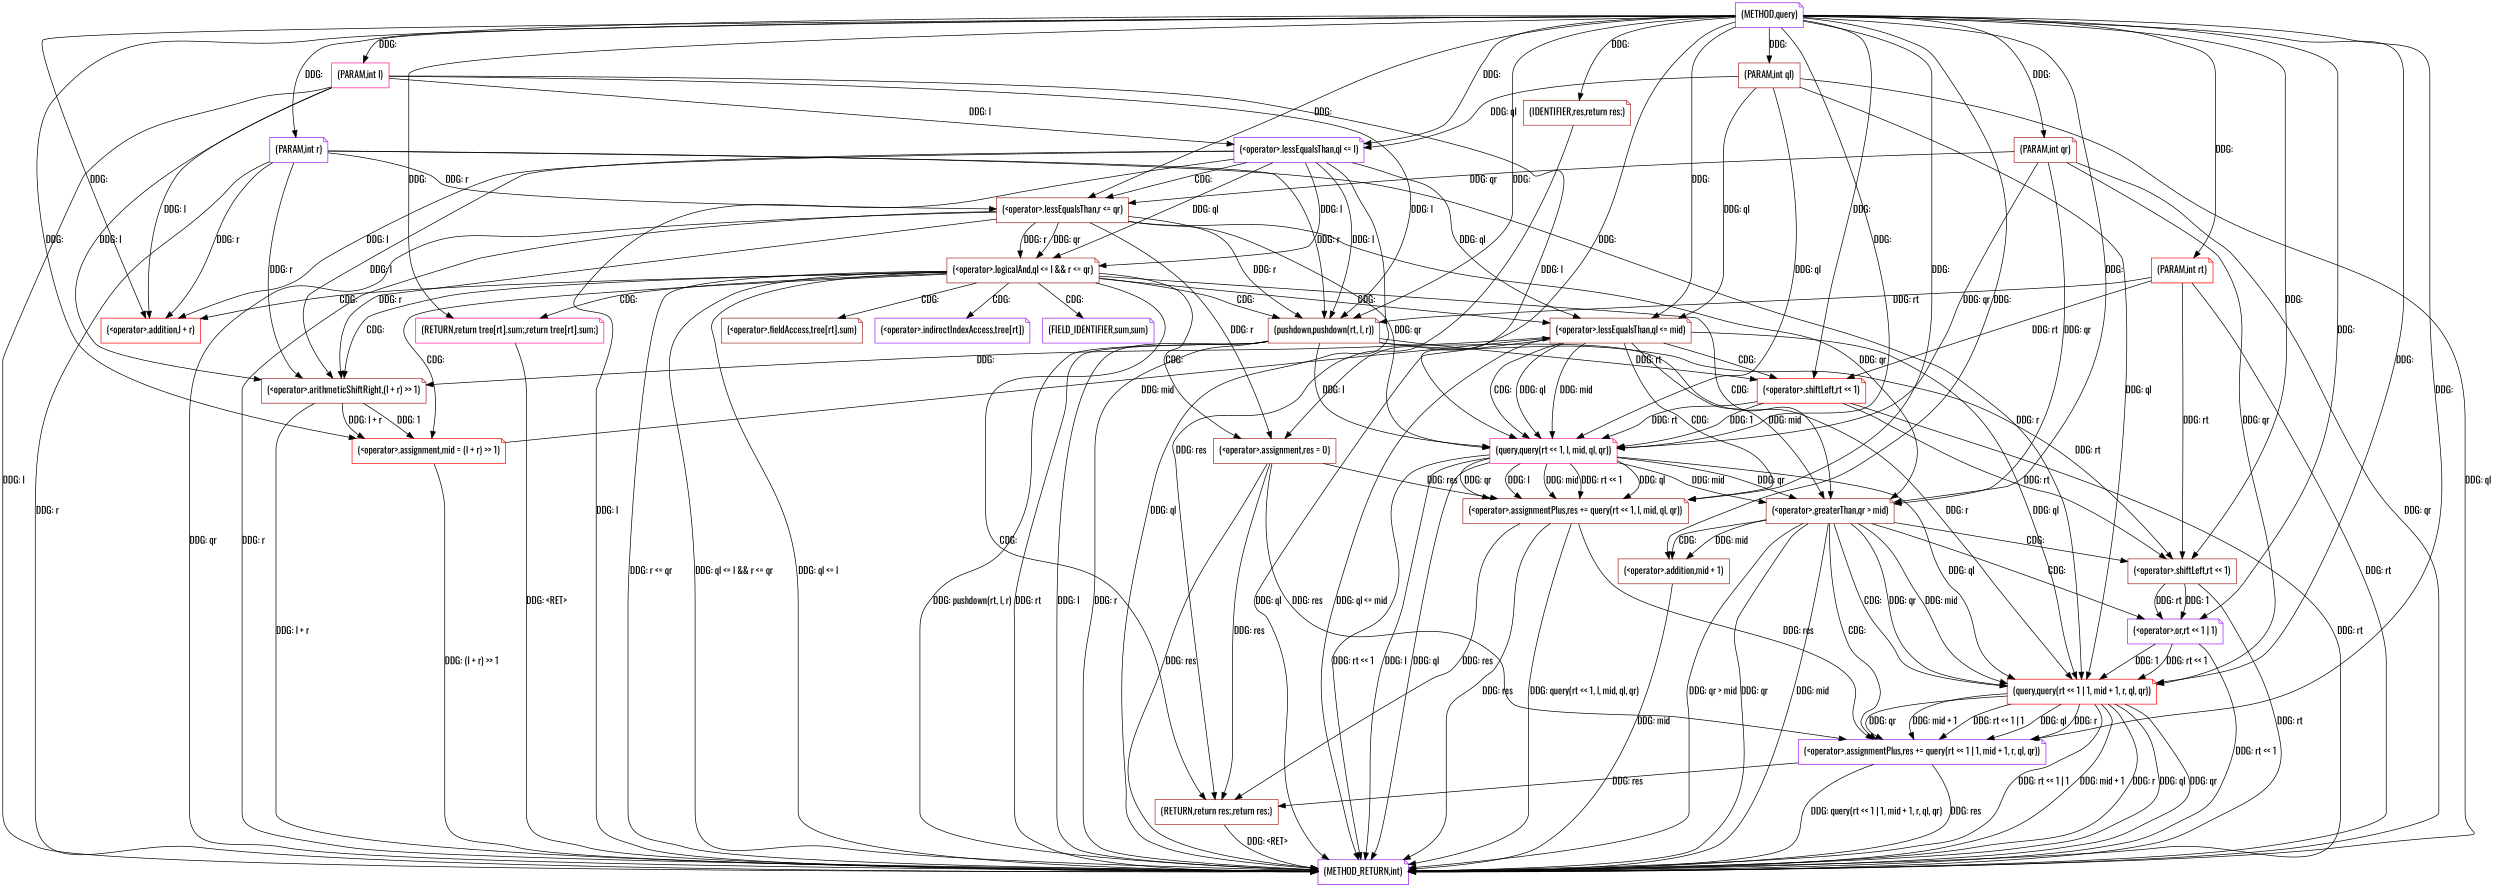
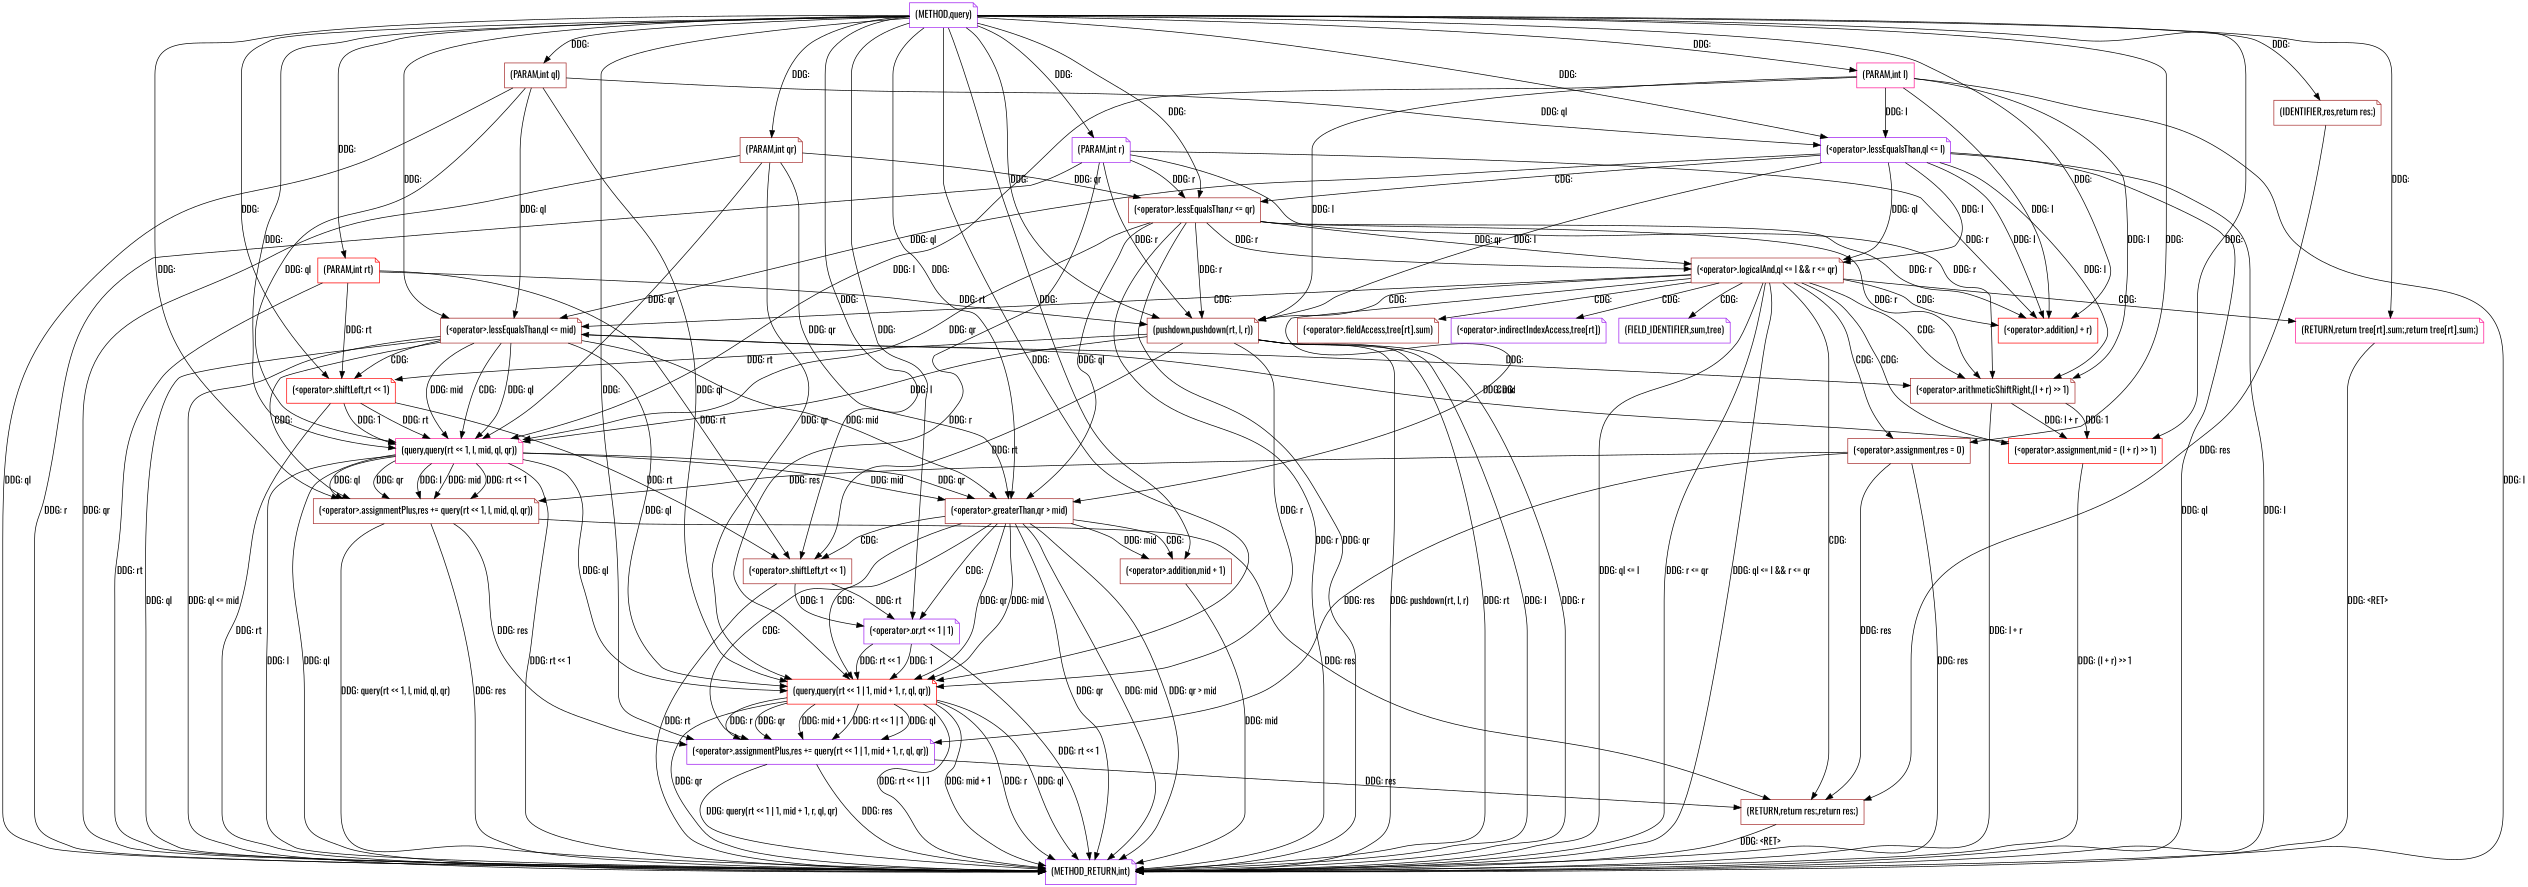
(1205, 305) -> (1650, 226)
(1098, 331) -> (1675, 331)
(1873, 361) -> (1091, 361)
(429, 451) -> (2085, 451)
(1830, 511) -> (1009, 511)
